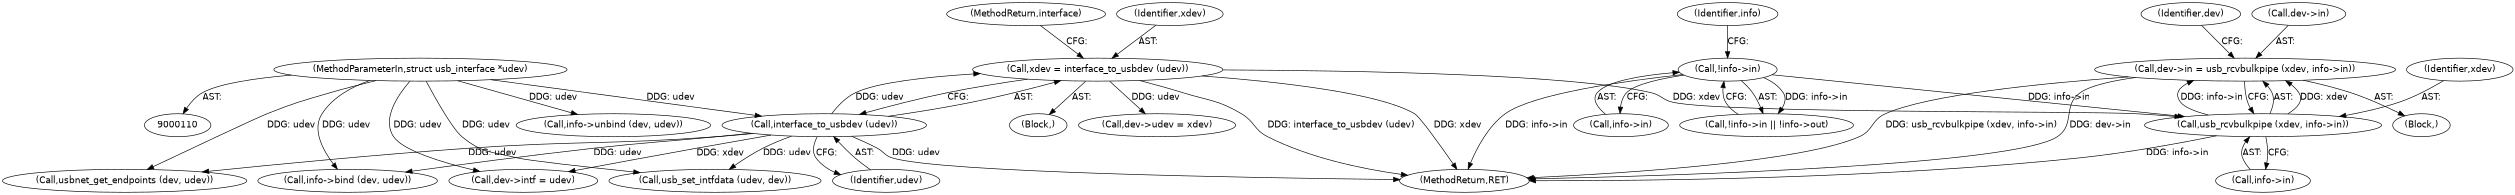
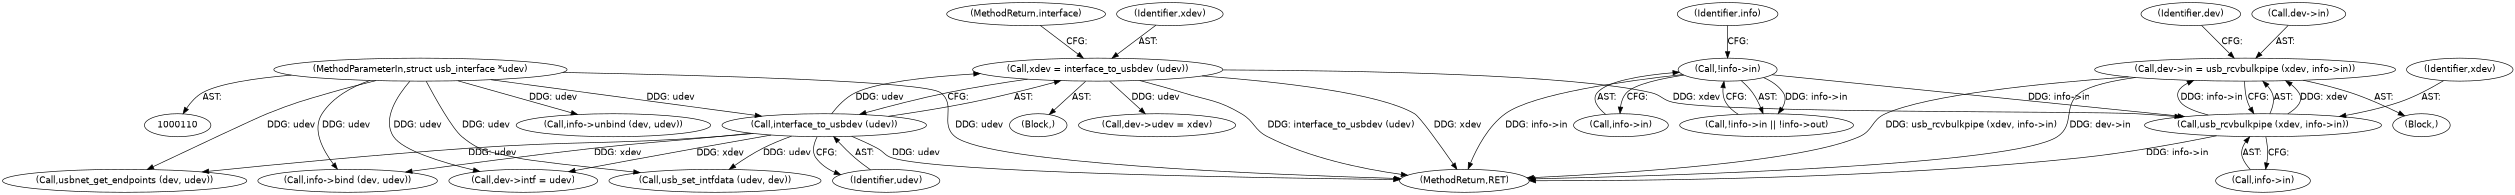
(178, 125) -> (178, 125)
none -> (962, 139)
(618, 153) -> (618, 153)
